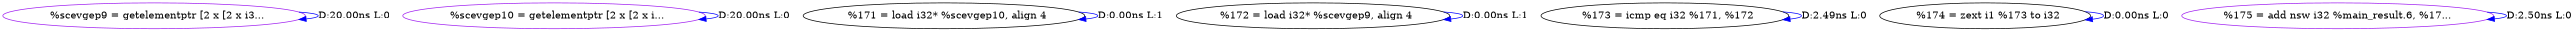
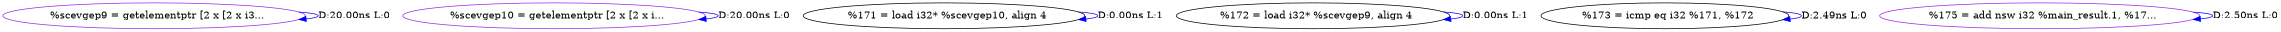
(1985, 16) -> none
(2338, 16) -> (2040, 16)
